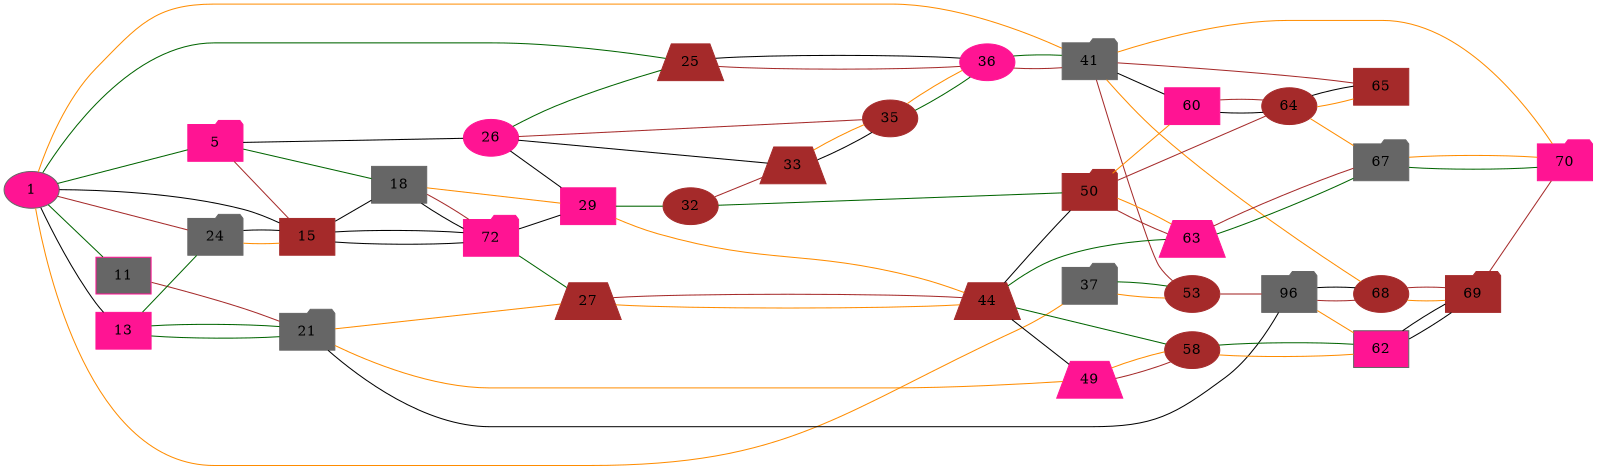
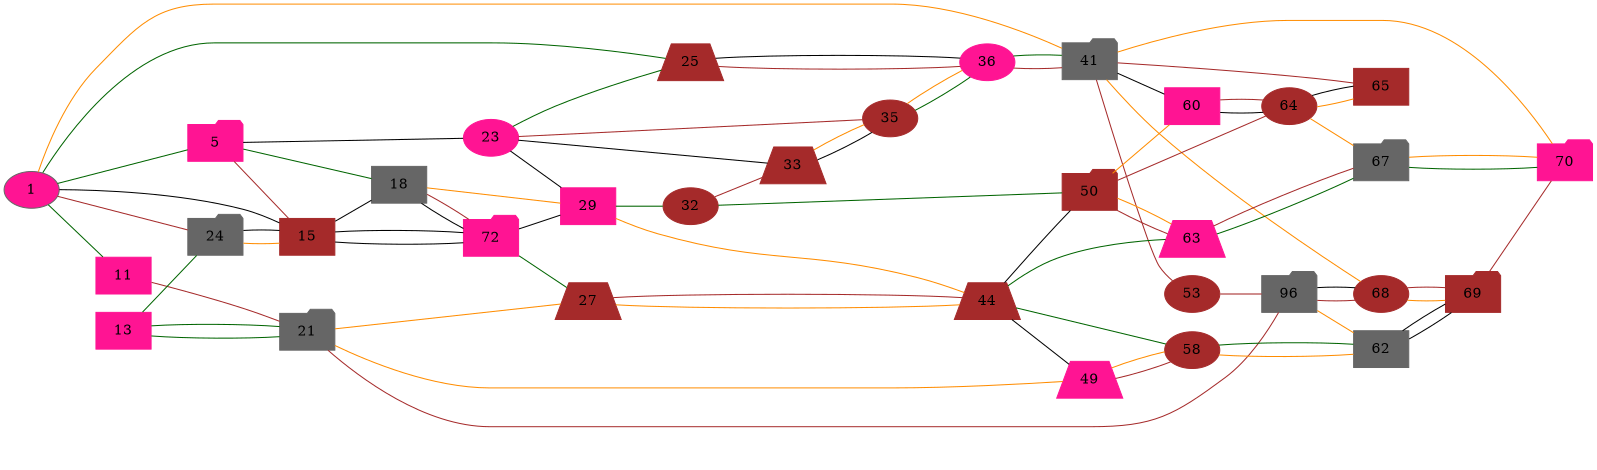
(491, 138) -> (491, 138)
(69, 262) -> none
(124, 276) -> (124, 276)
(1090, 286) -> none
(1381, 349) -> (1381, 349)
(789, 427) -> (815, 427)
